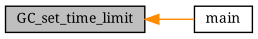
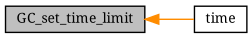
(223, 19) -> (221, 19)
